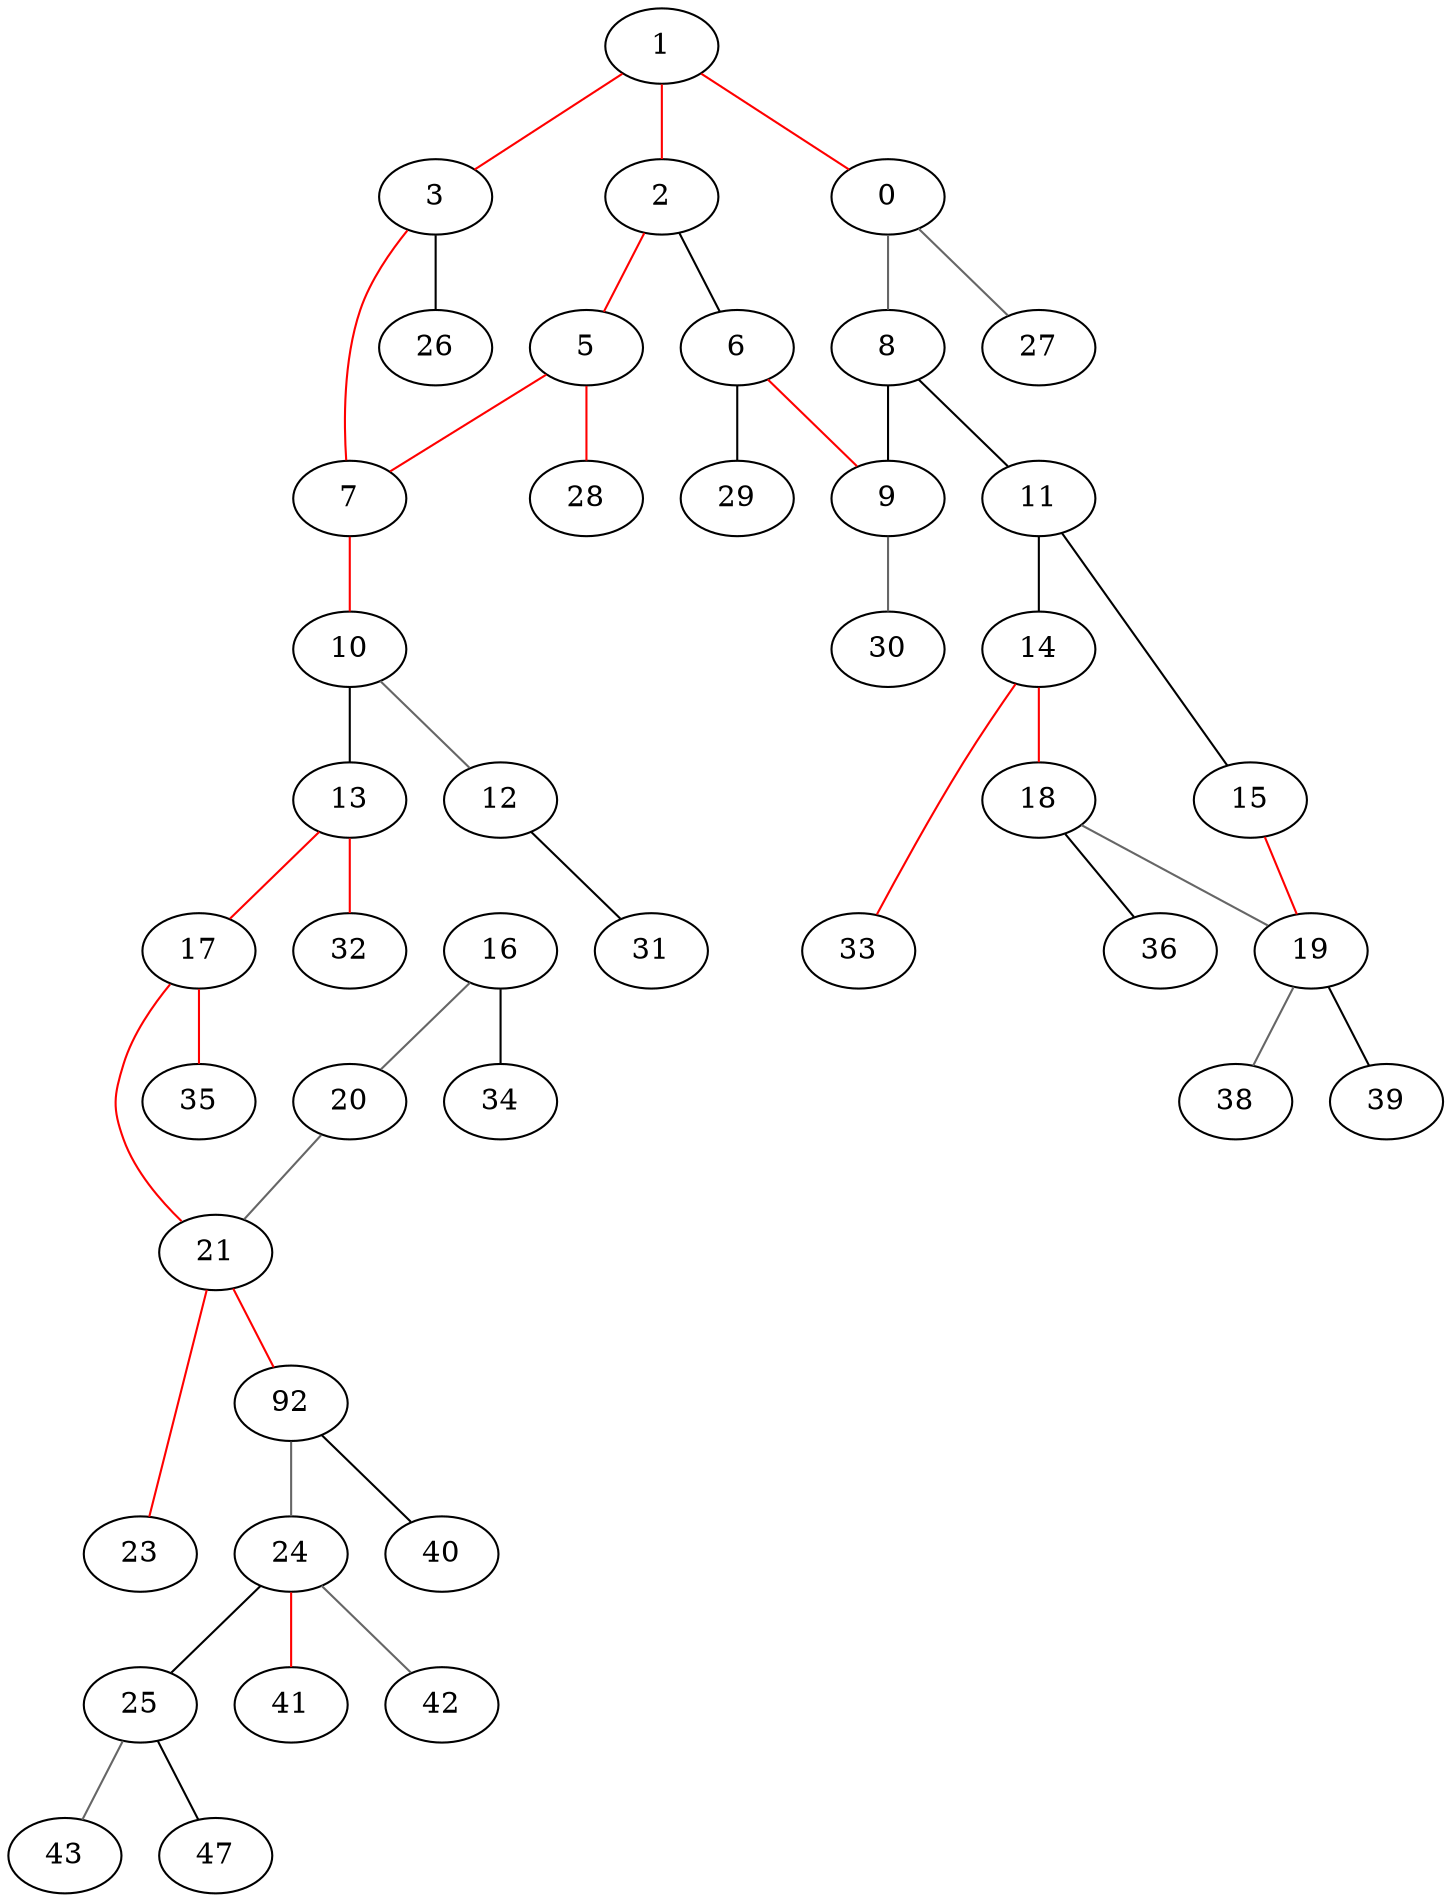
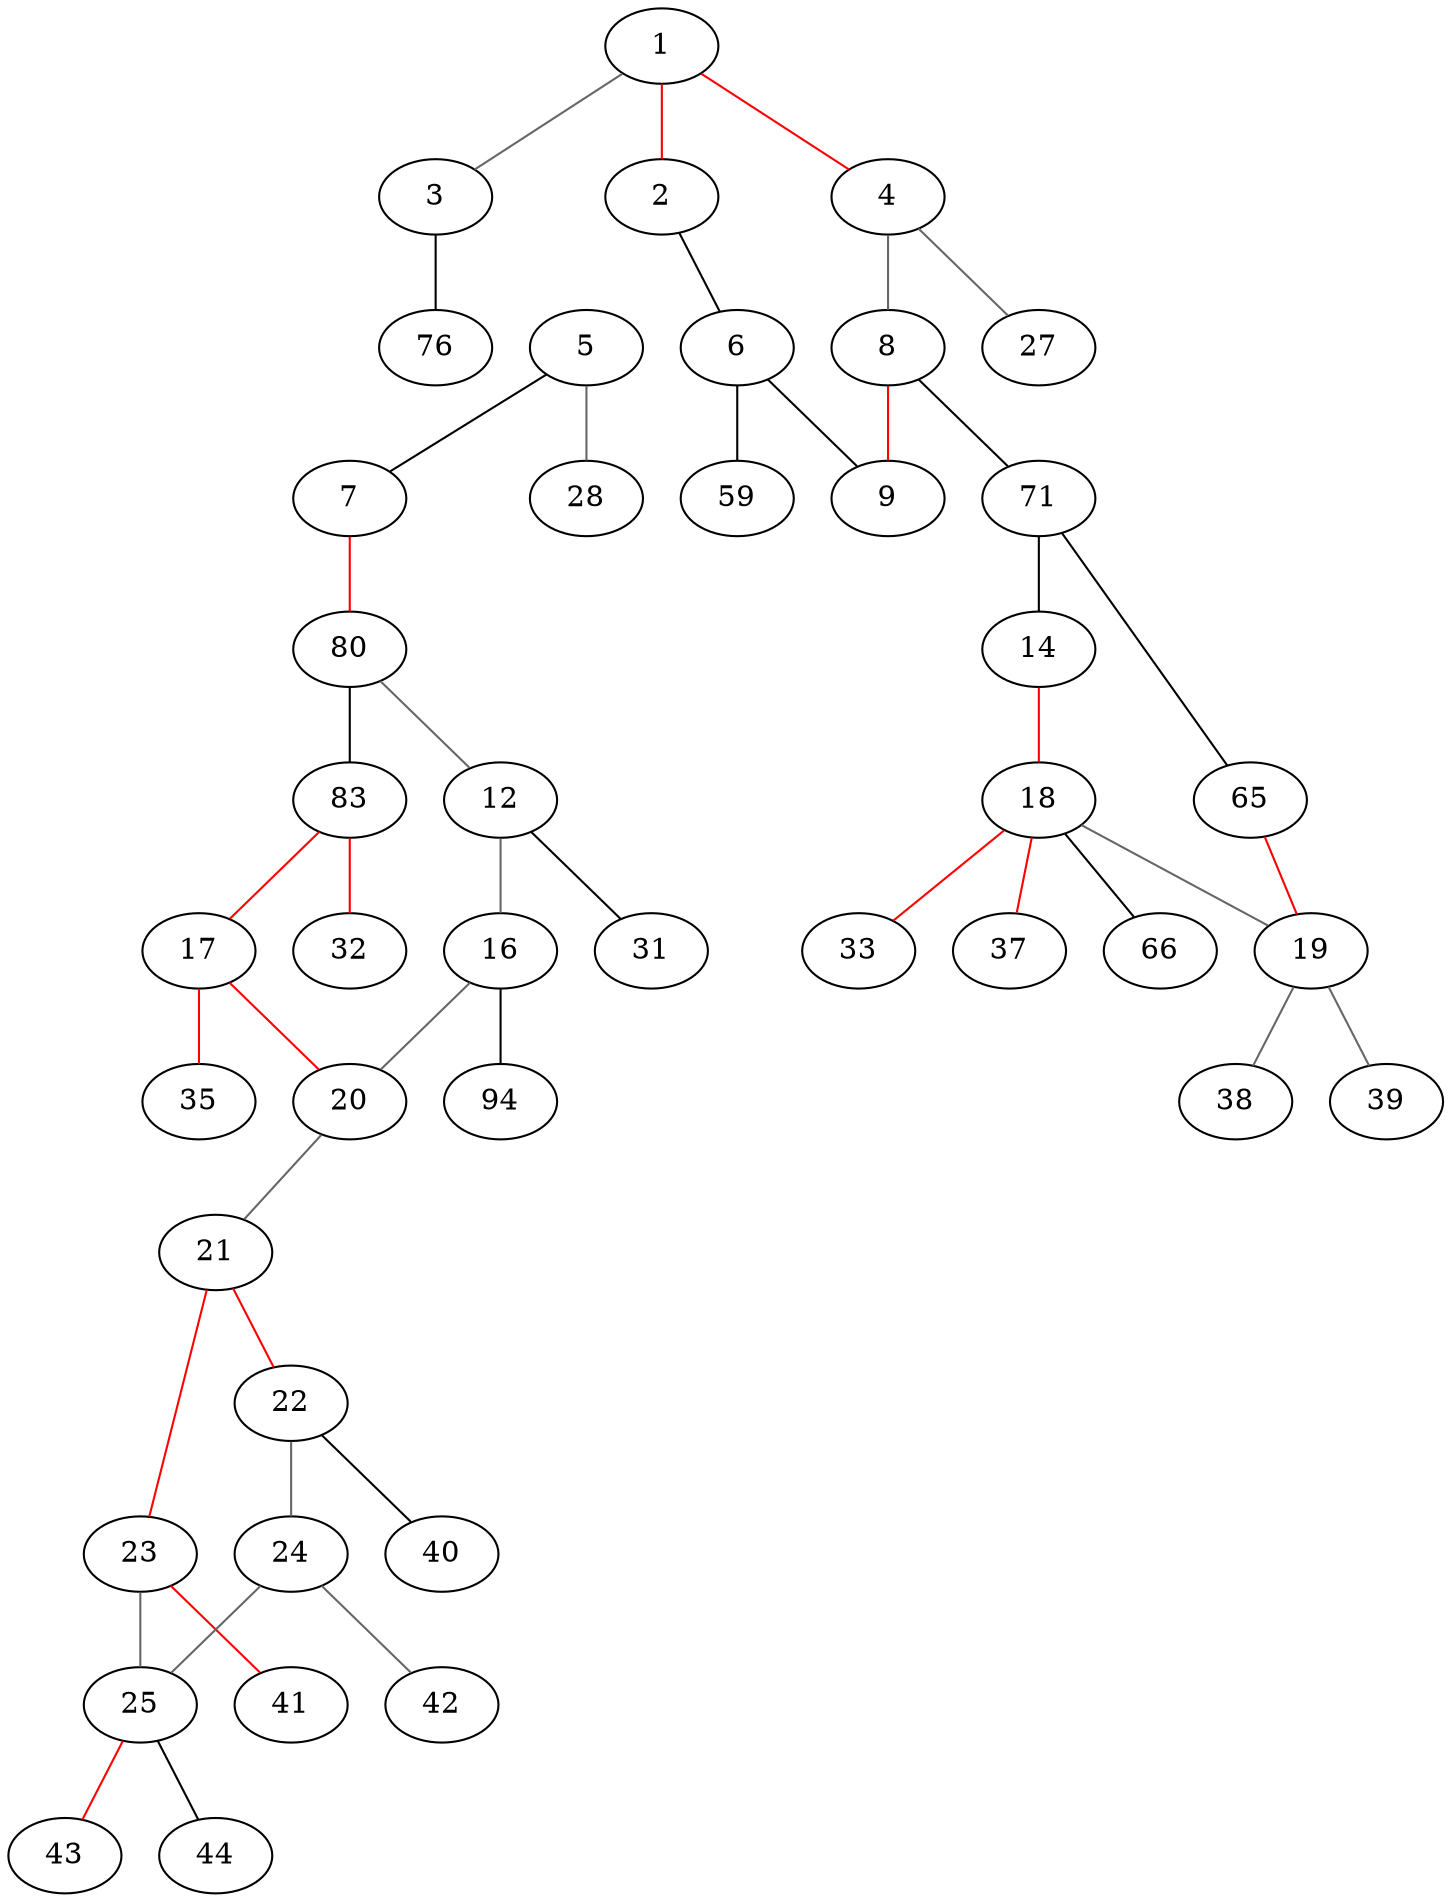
(549, 122) -> (549, 122)
(888, 197) -> (888, 197)
(624, 272) -> none
(353, 338) -> none
(436, 348) -> (436, 348)
(468, 423) -> (468, 423)
(586, 423) -> (586, 423)
(812, 423) -> (812, 423)
(888, 423) -> (888, 423)
(737, 498) -> (737, 498)
(1039, 498) -> (1039, 498)
(350, 649) -> (350, 649)
(888, 649) -> none
(943, 797) -> (949, 876)
(350, 800) -> (350, 800)
(1250, 800) -> (1250, 800)
none -> (501, 876)
none -> (1010, 951)
(1160, 951) -> (1160, 951)
(1349, 1026) -> (1349, 1026)
(501, 1102) -> (501, 1102)
(116, 1106) -> (274, 1026)
(291, 1403) -> (291, 1403)
(216, 1629) -> (225, 1621)
none -> (140, 1630)
(291, 1630) -> (207, 1621)
(103, 1780) -> (103, 1780)
(216, 1856) -> (216, 1856)
